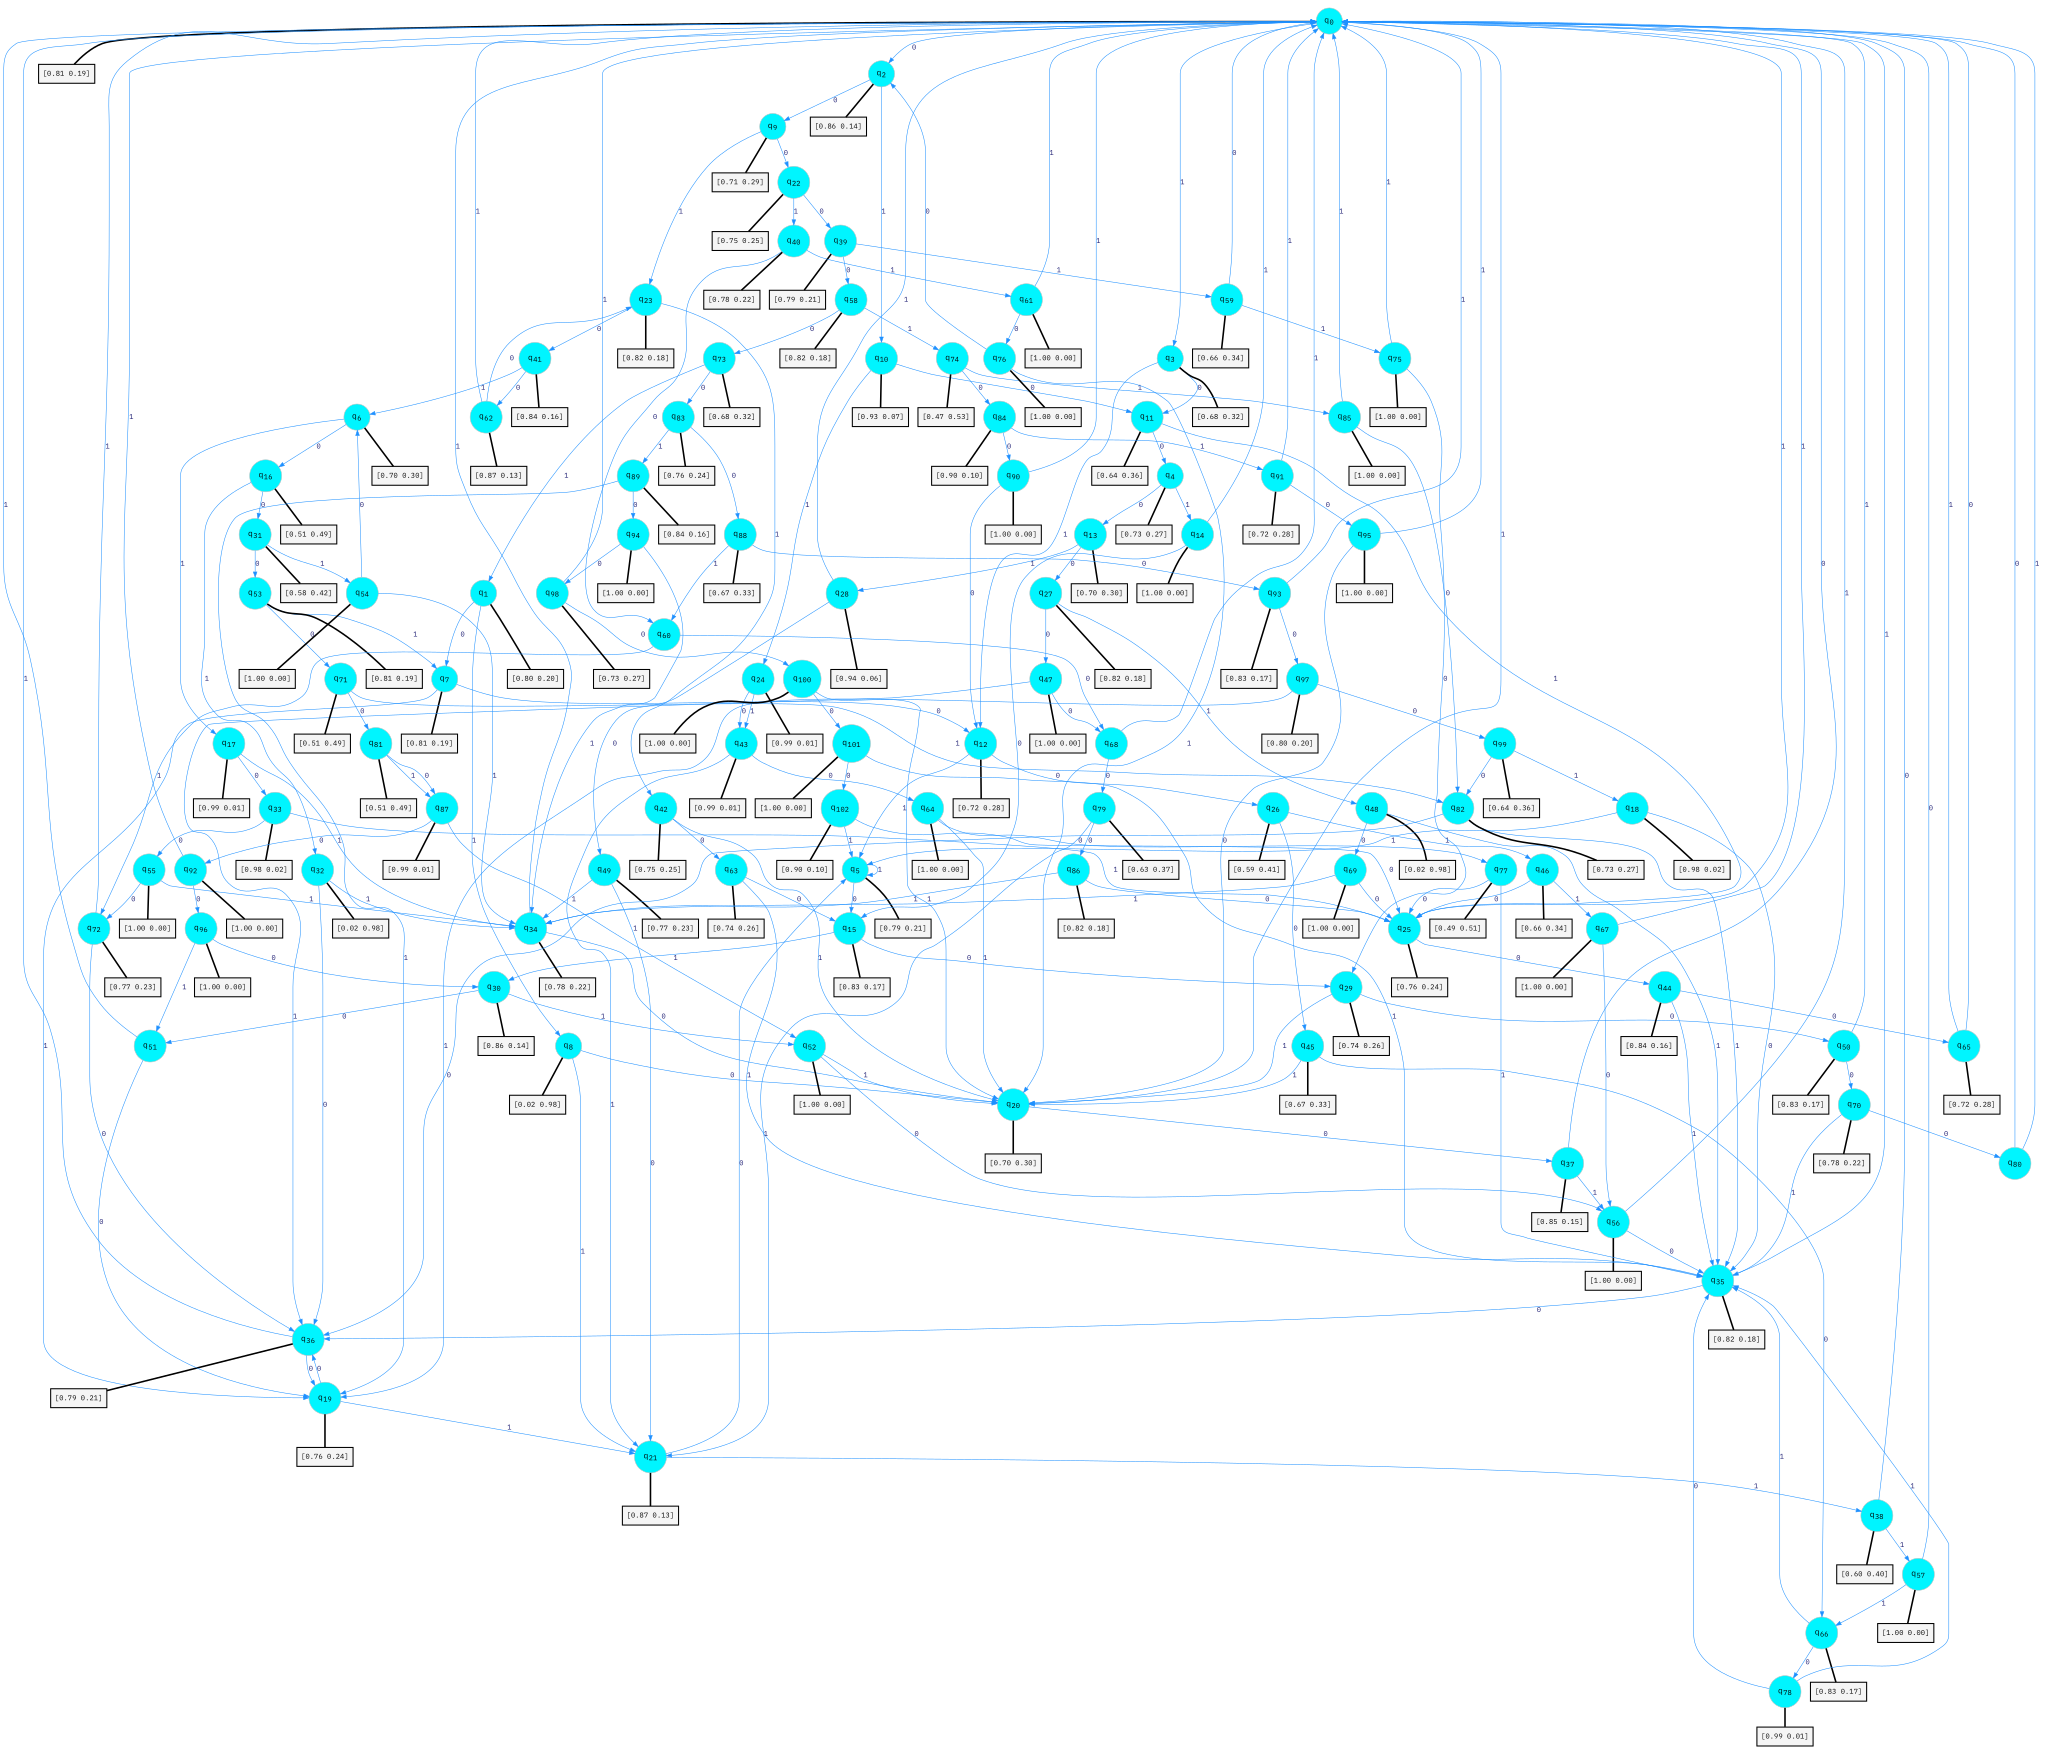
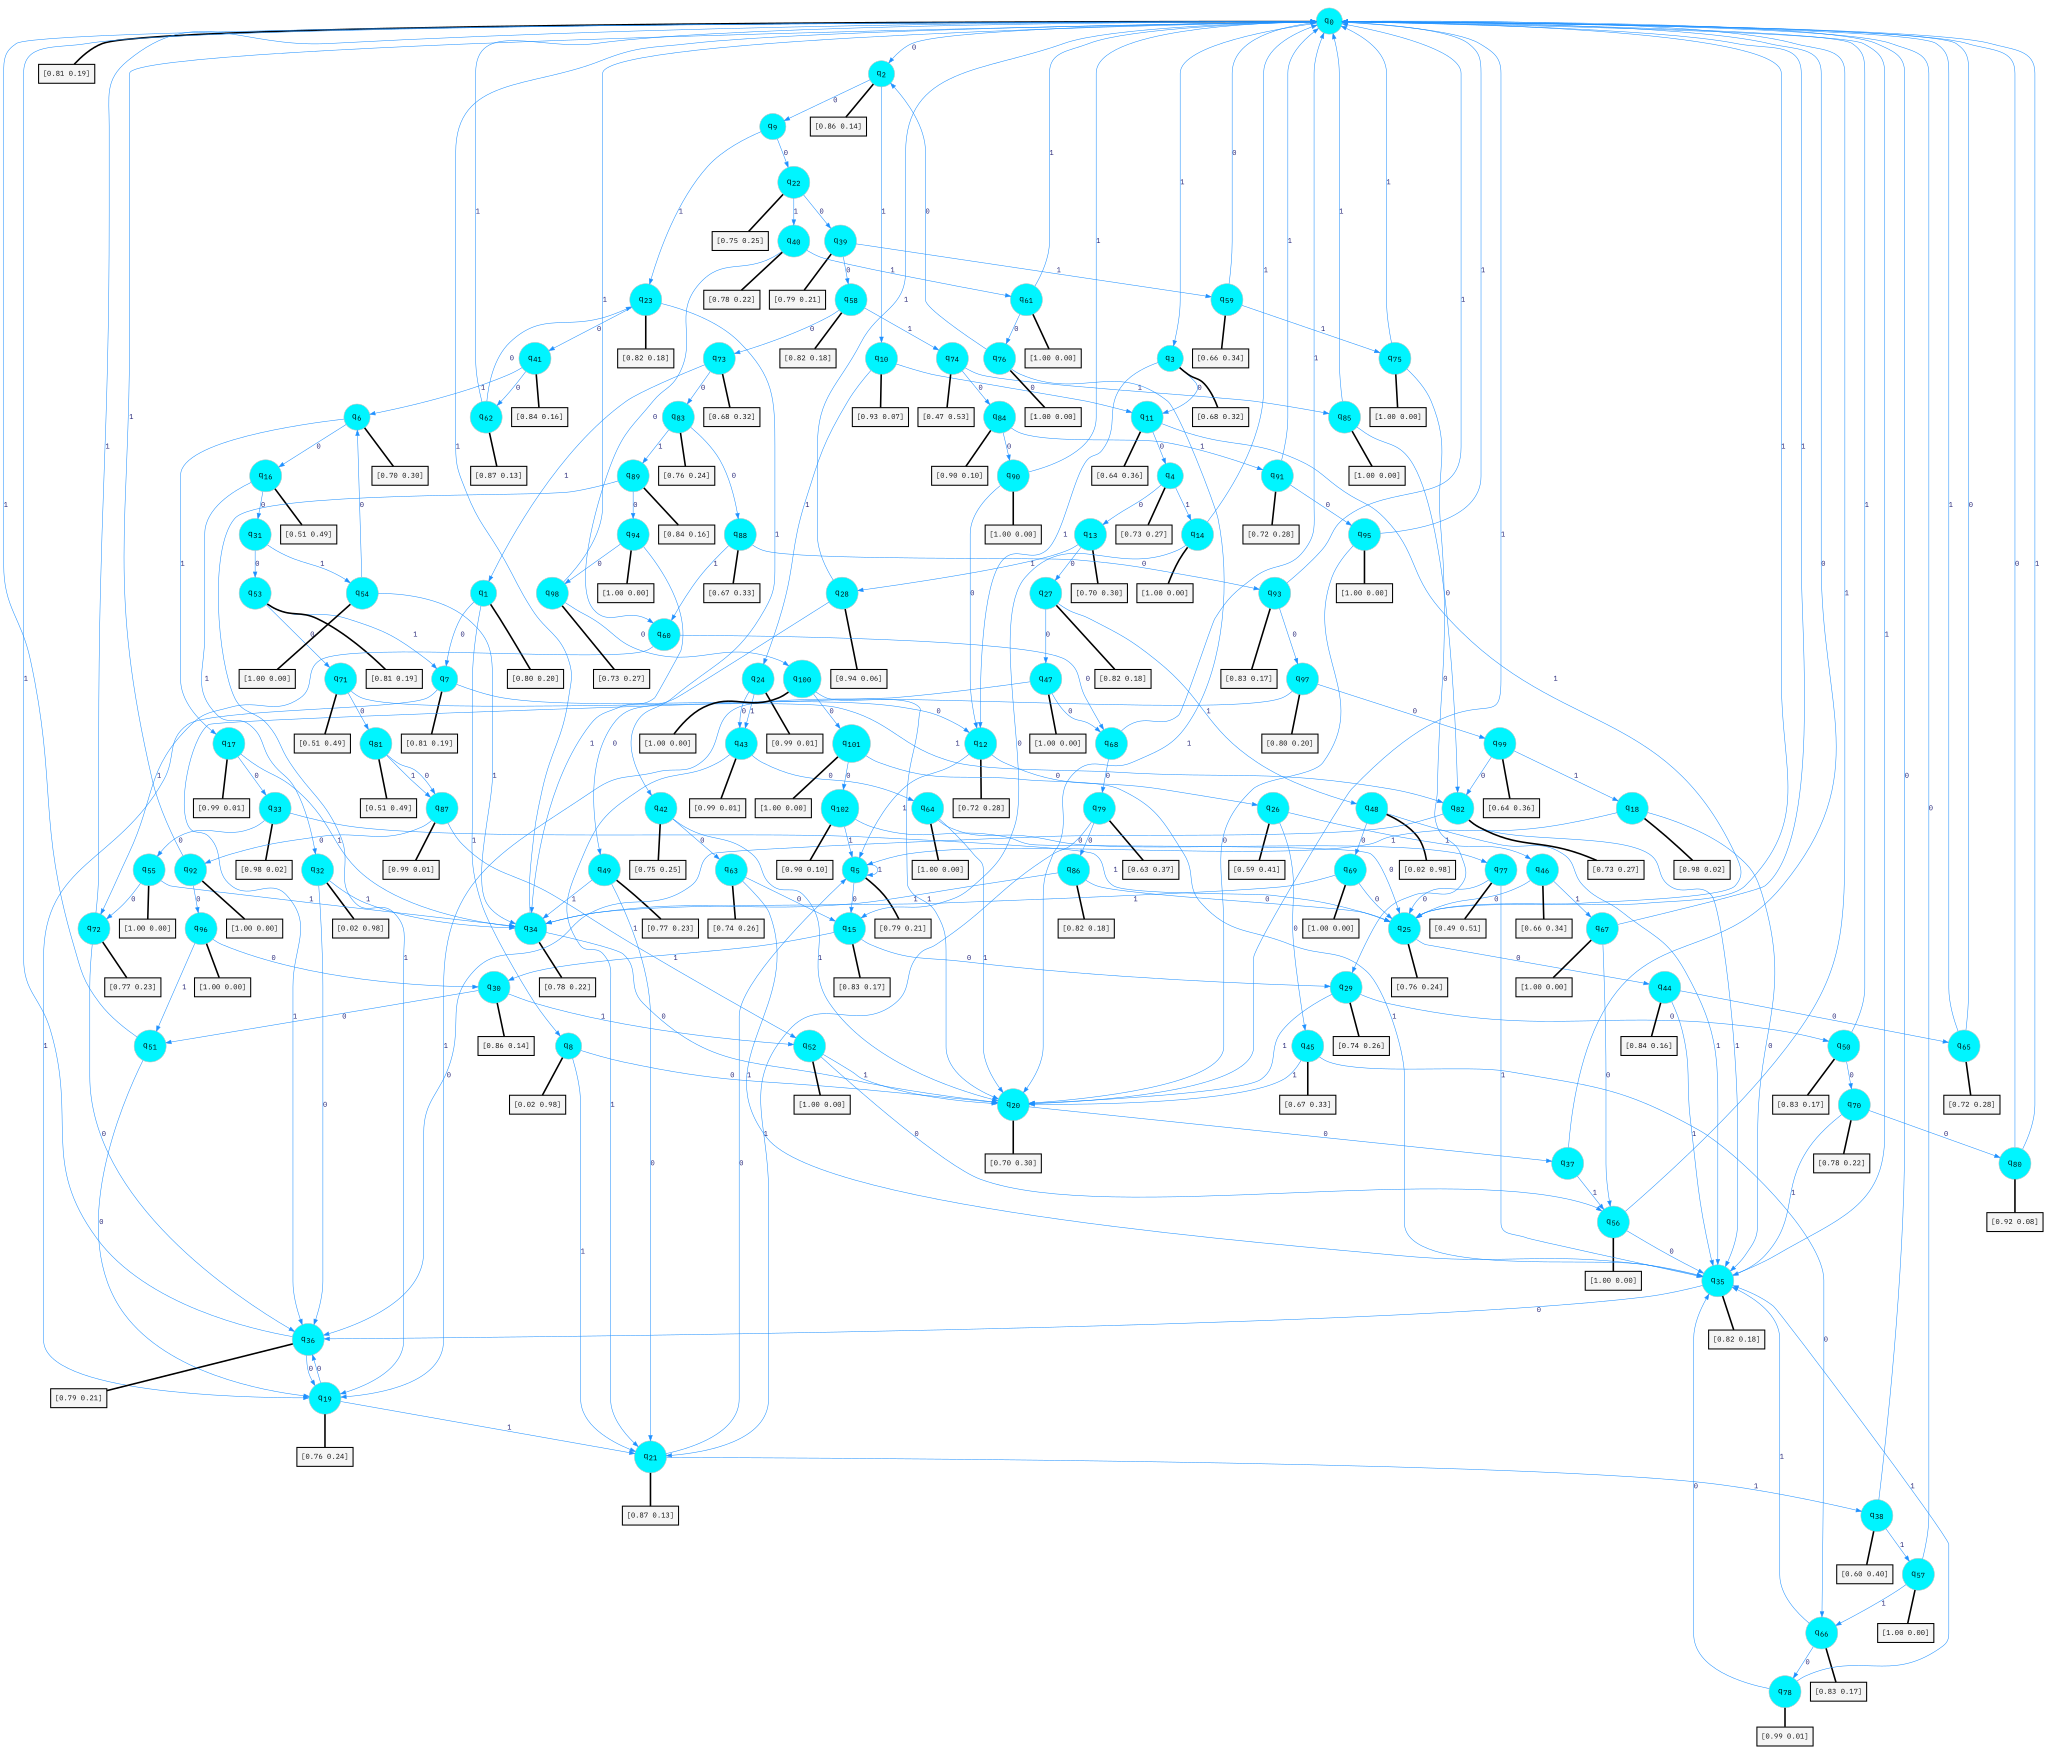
(740, 182) -> none
(309, 593) -> none
(1560, 1222) -> none
none -> (2015, 1222)
